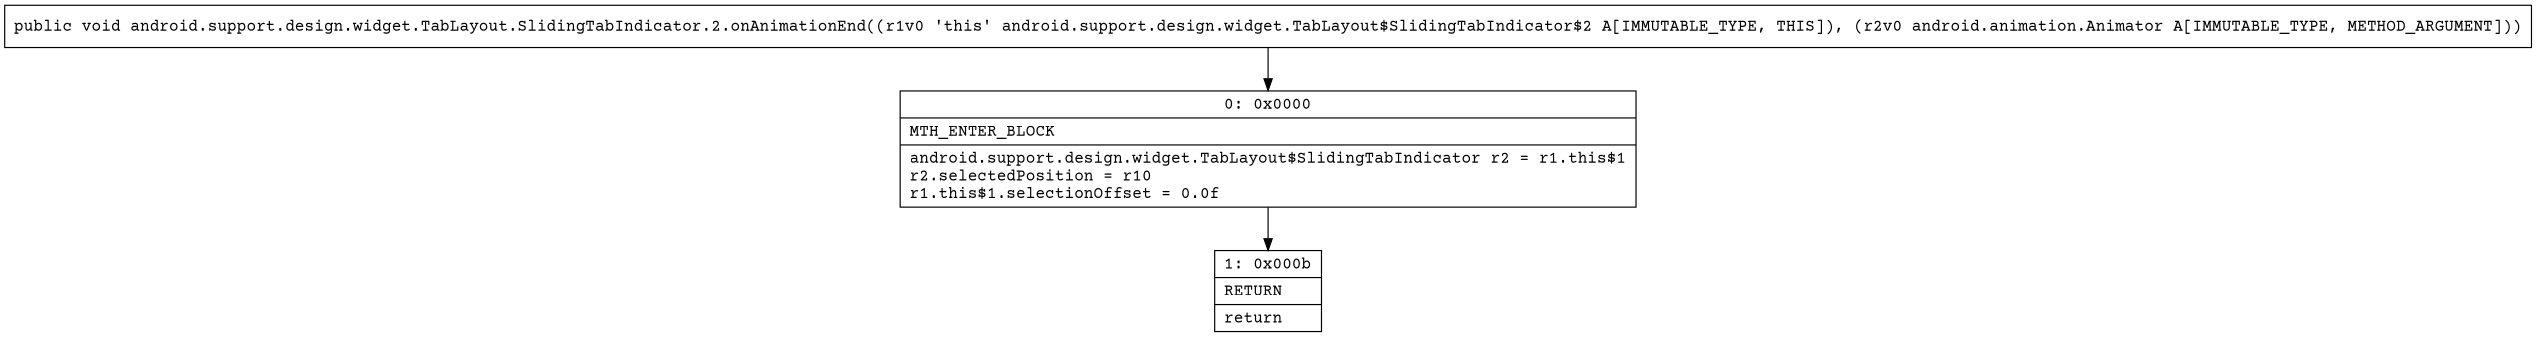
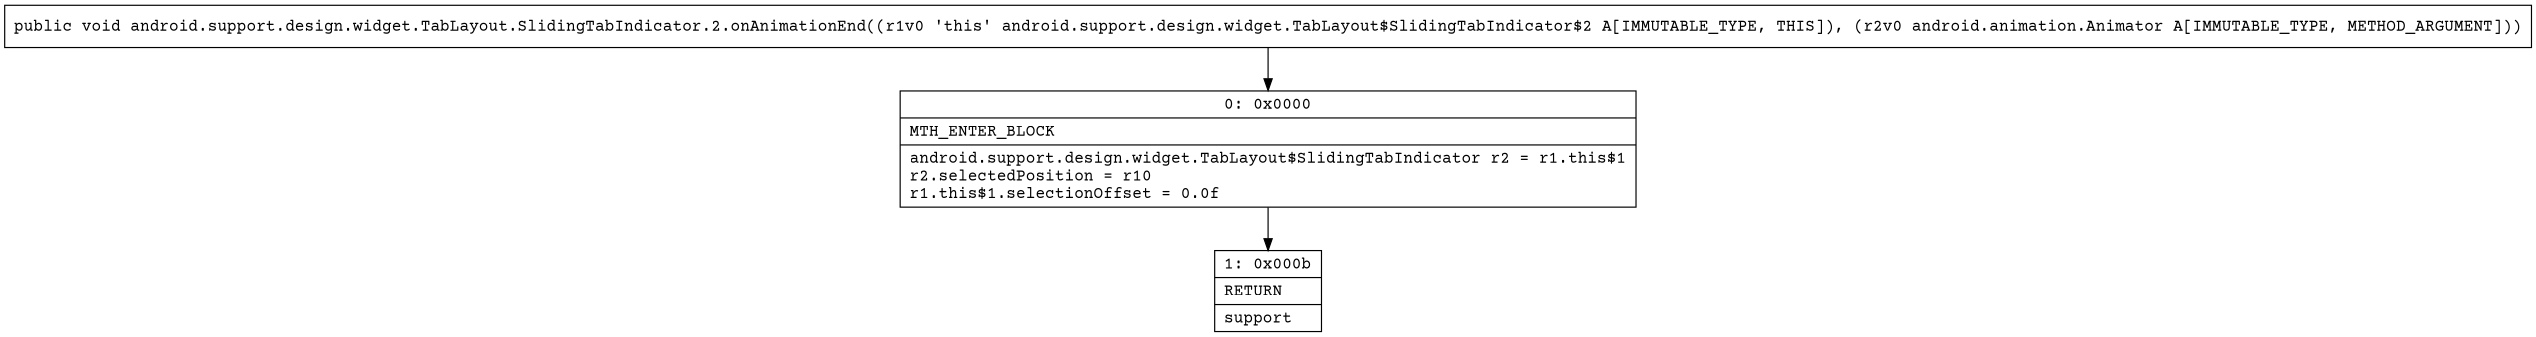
(1253, 317) -> (1258, 317)
